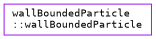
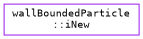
(78, 20) -> (72, 20)
